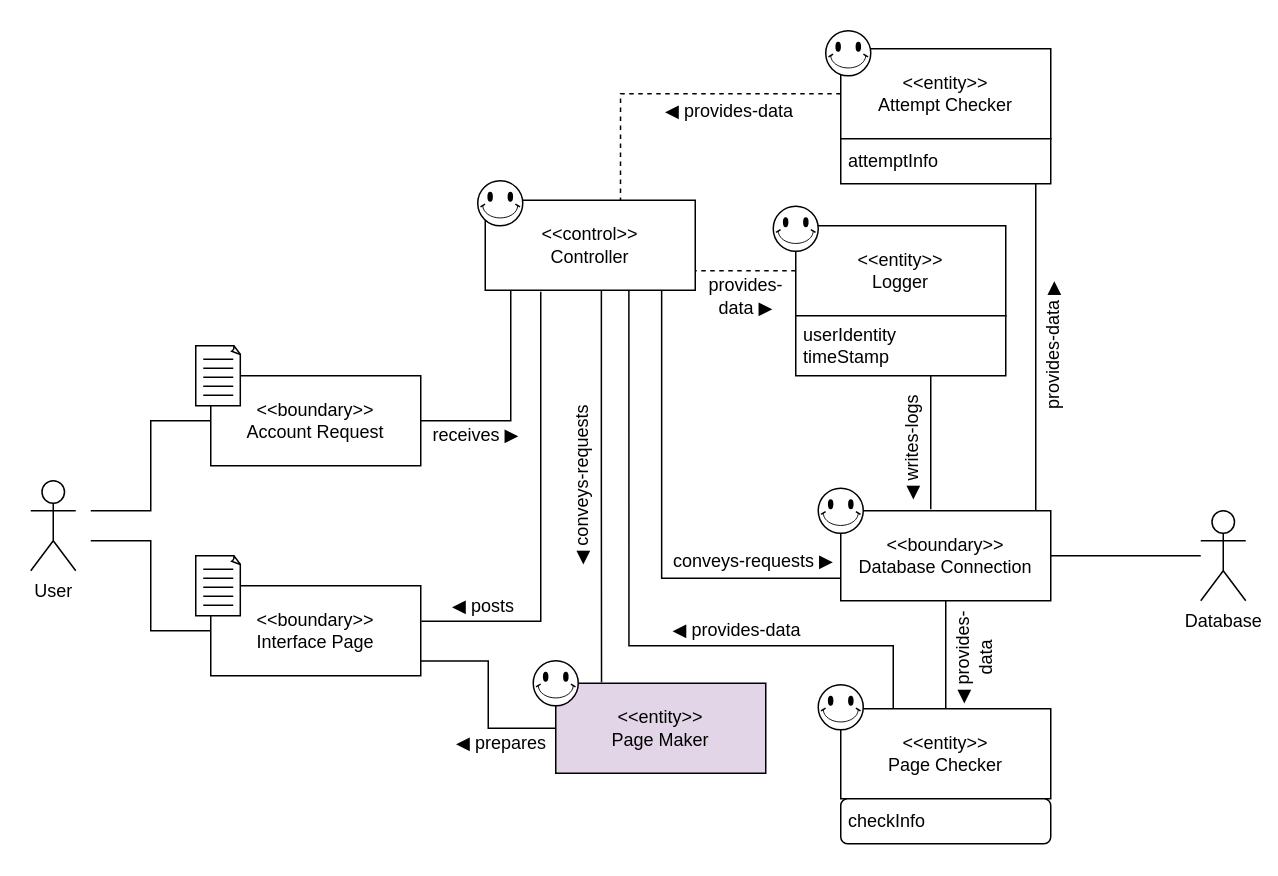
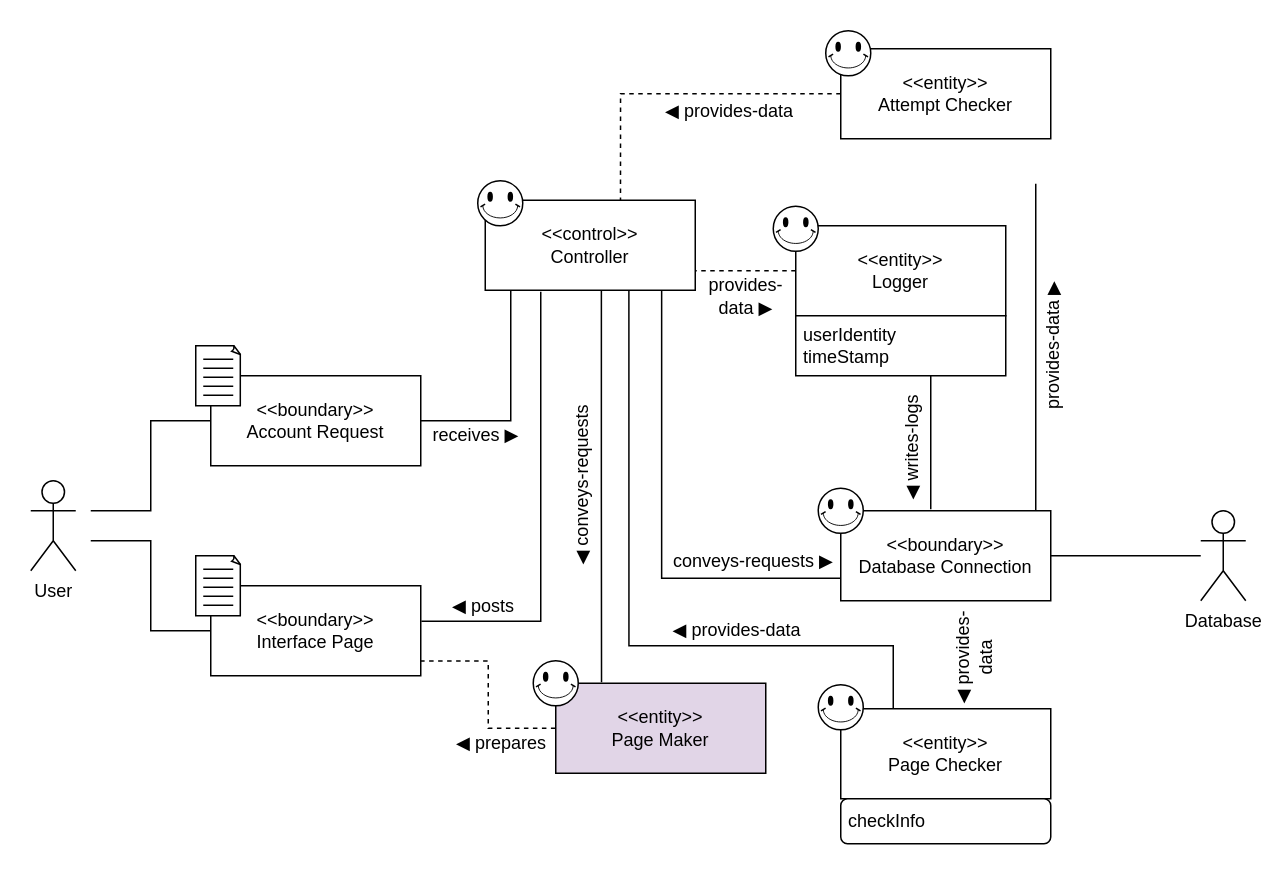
(946, 161) -> none
(946, 655) -> none
(488, 693) -> (488, 693)
